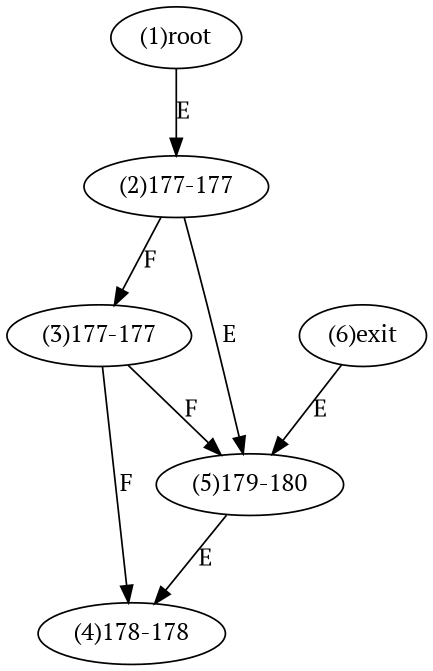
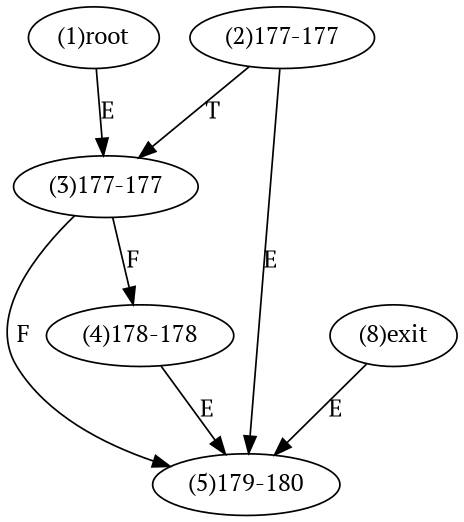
(176, 104) -> (99, 104)
(151, 261) -> (214, 112)
(363, 336) -> (394, 336)
(196, 553) -> (188, 403)
